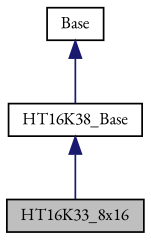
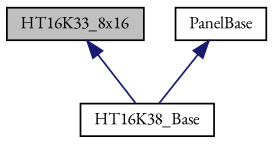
(75, 24) -> (221, 24)
(75, 177) -> (117, 79)
